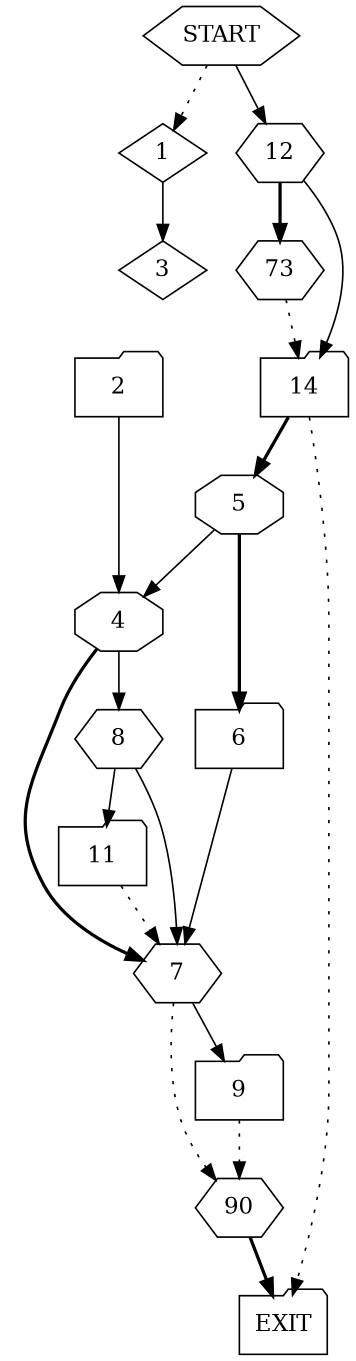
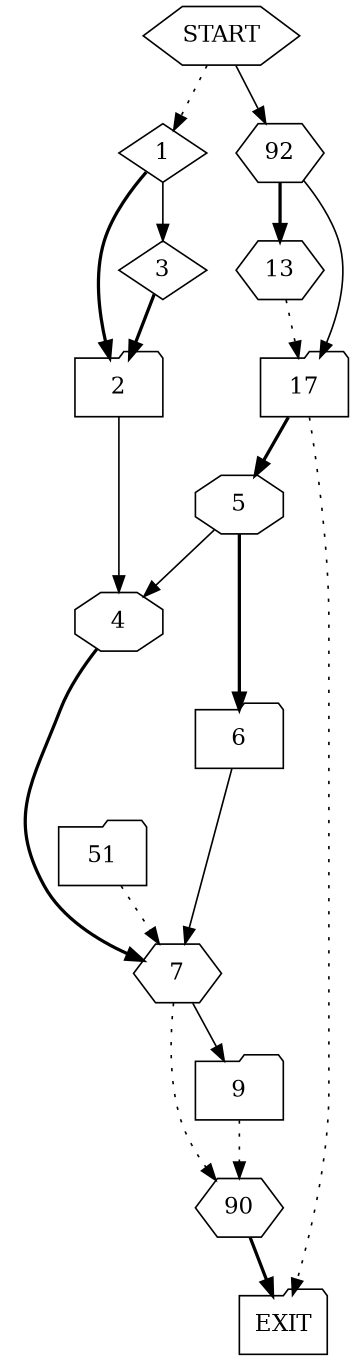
(280, 153) -> (280, 153)
none -> (102, 251)
(280, 270) -> (280, 270)
none -> (145, 318)
(304, 387) -> (304, 387)
(119, 739) -> none
(103, 856) -> (103, 856)
